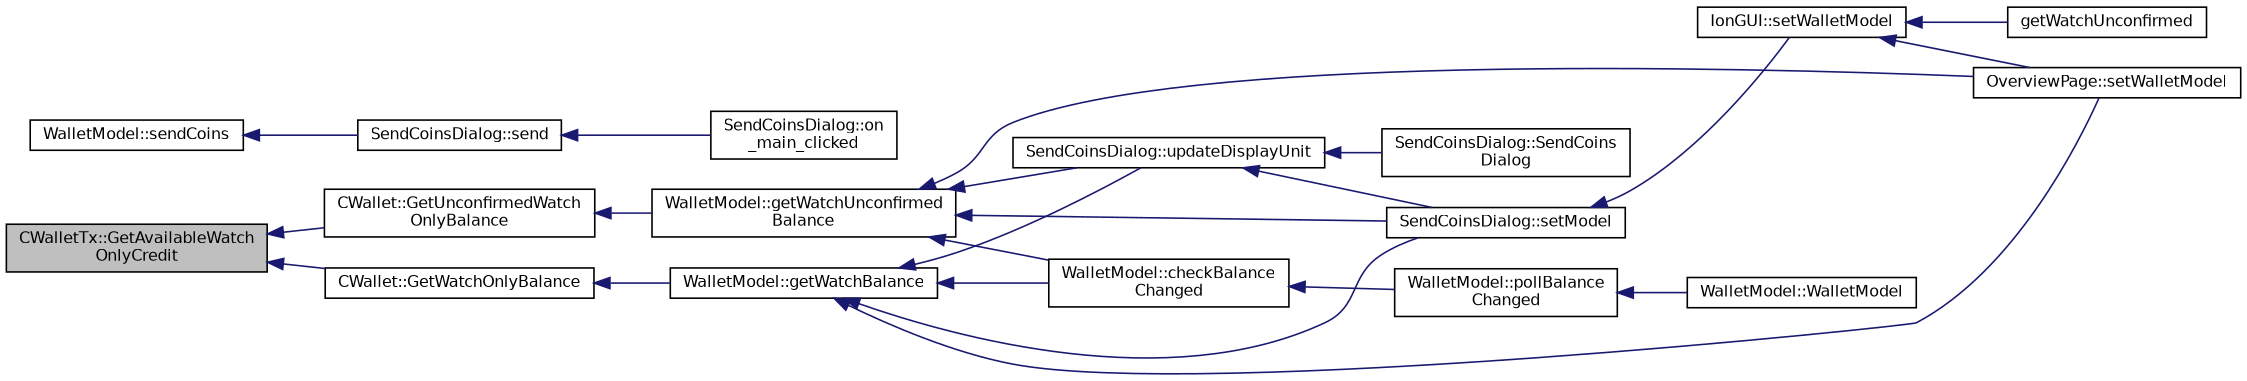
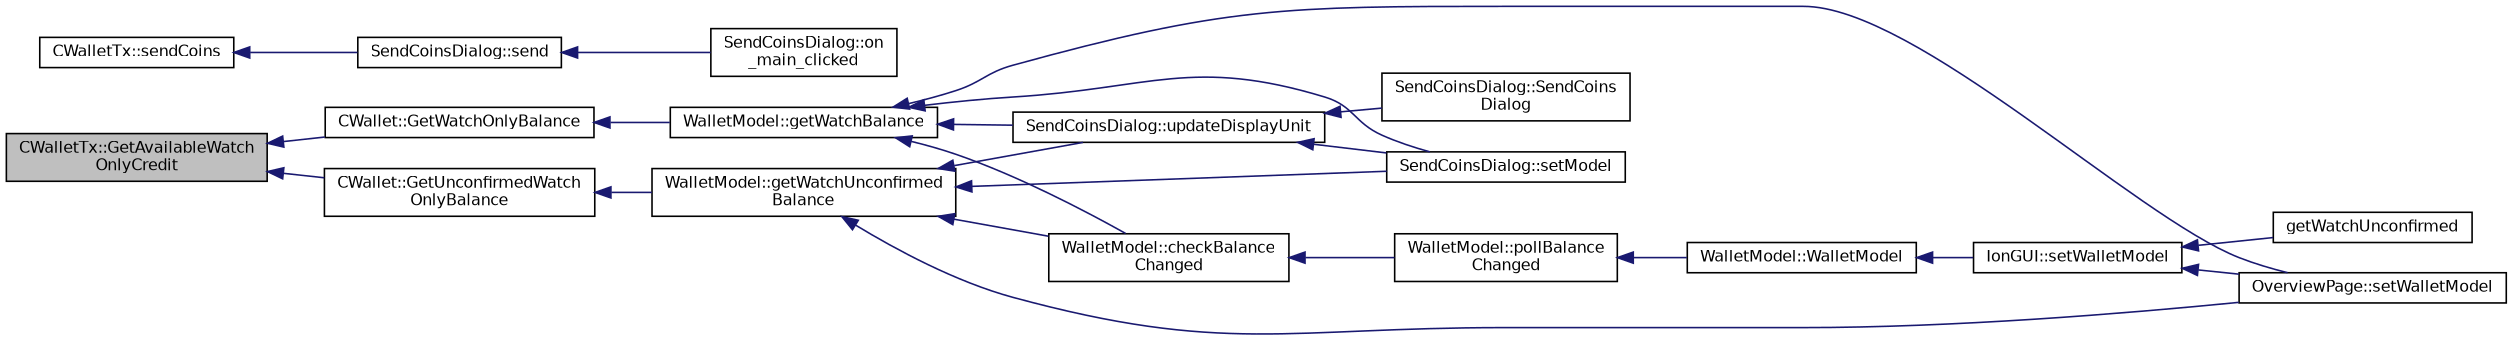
(1708, 131) -> (1953, 258)
(137, 135) -> (137, 52)
